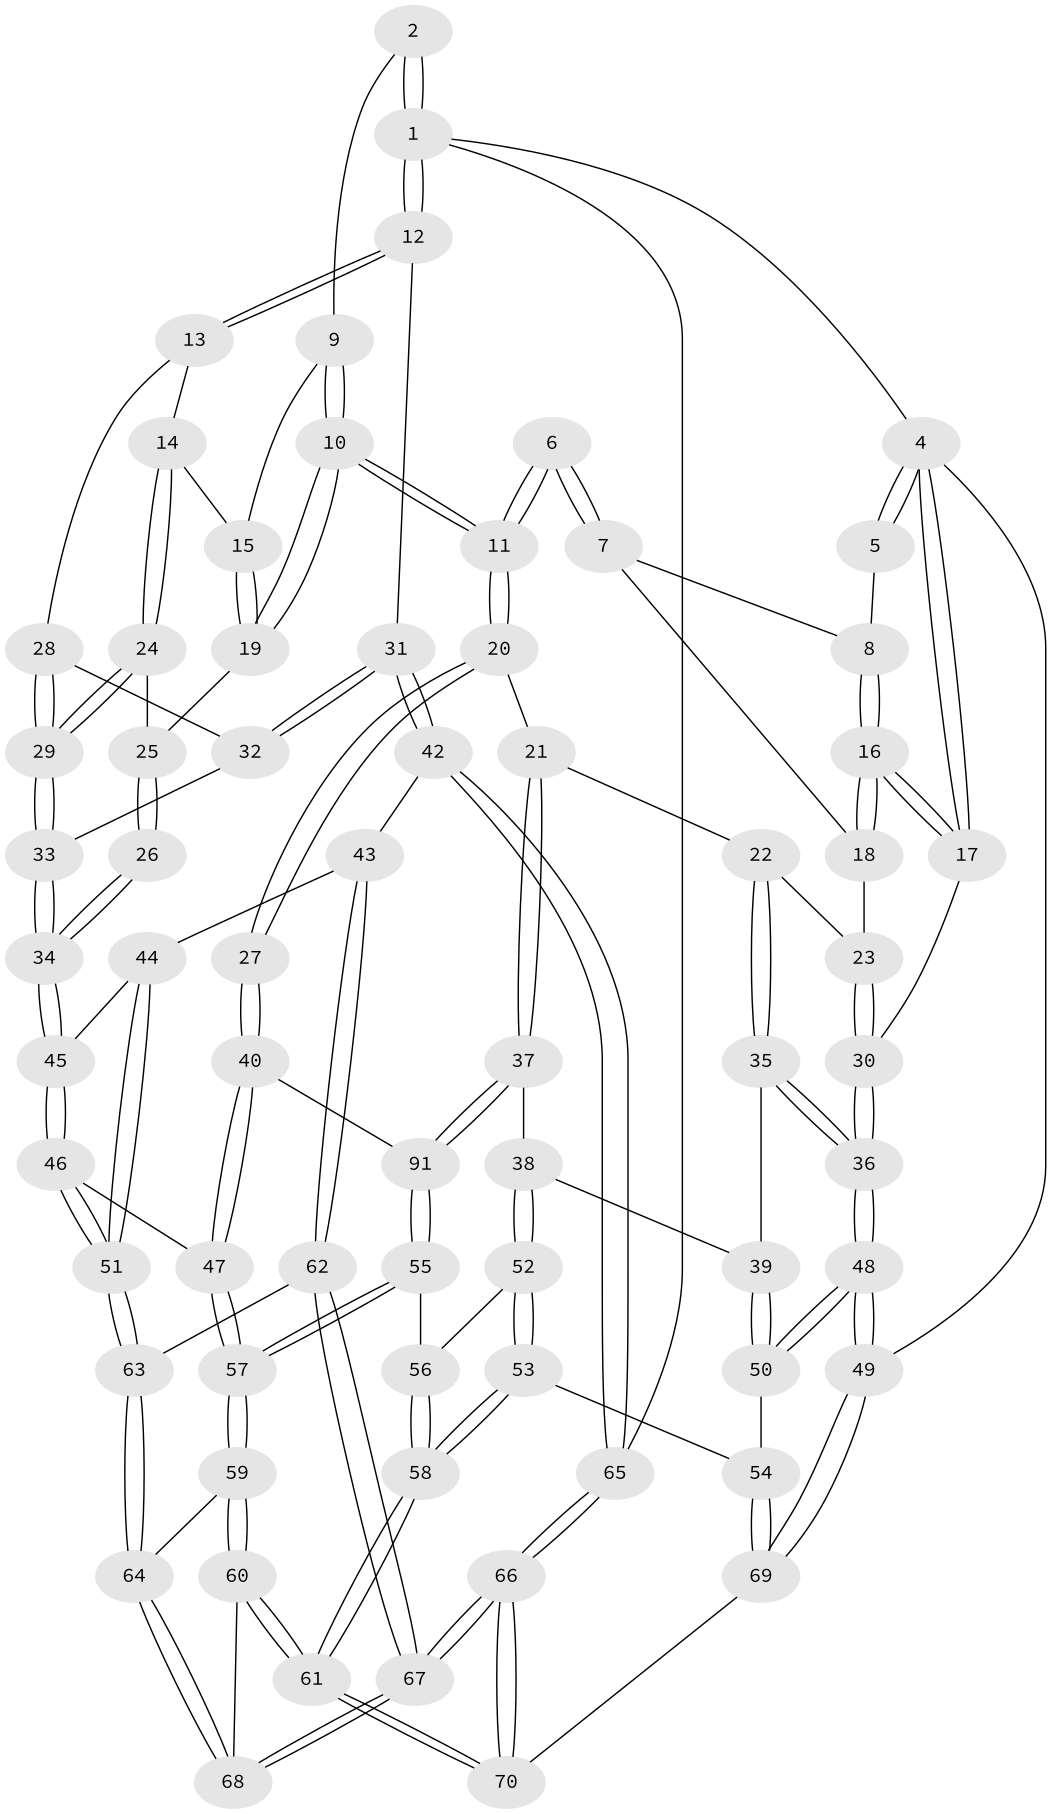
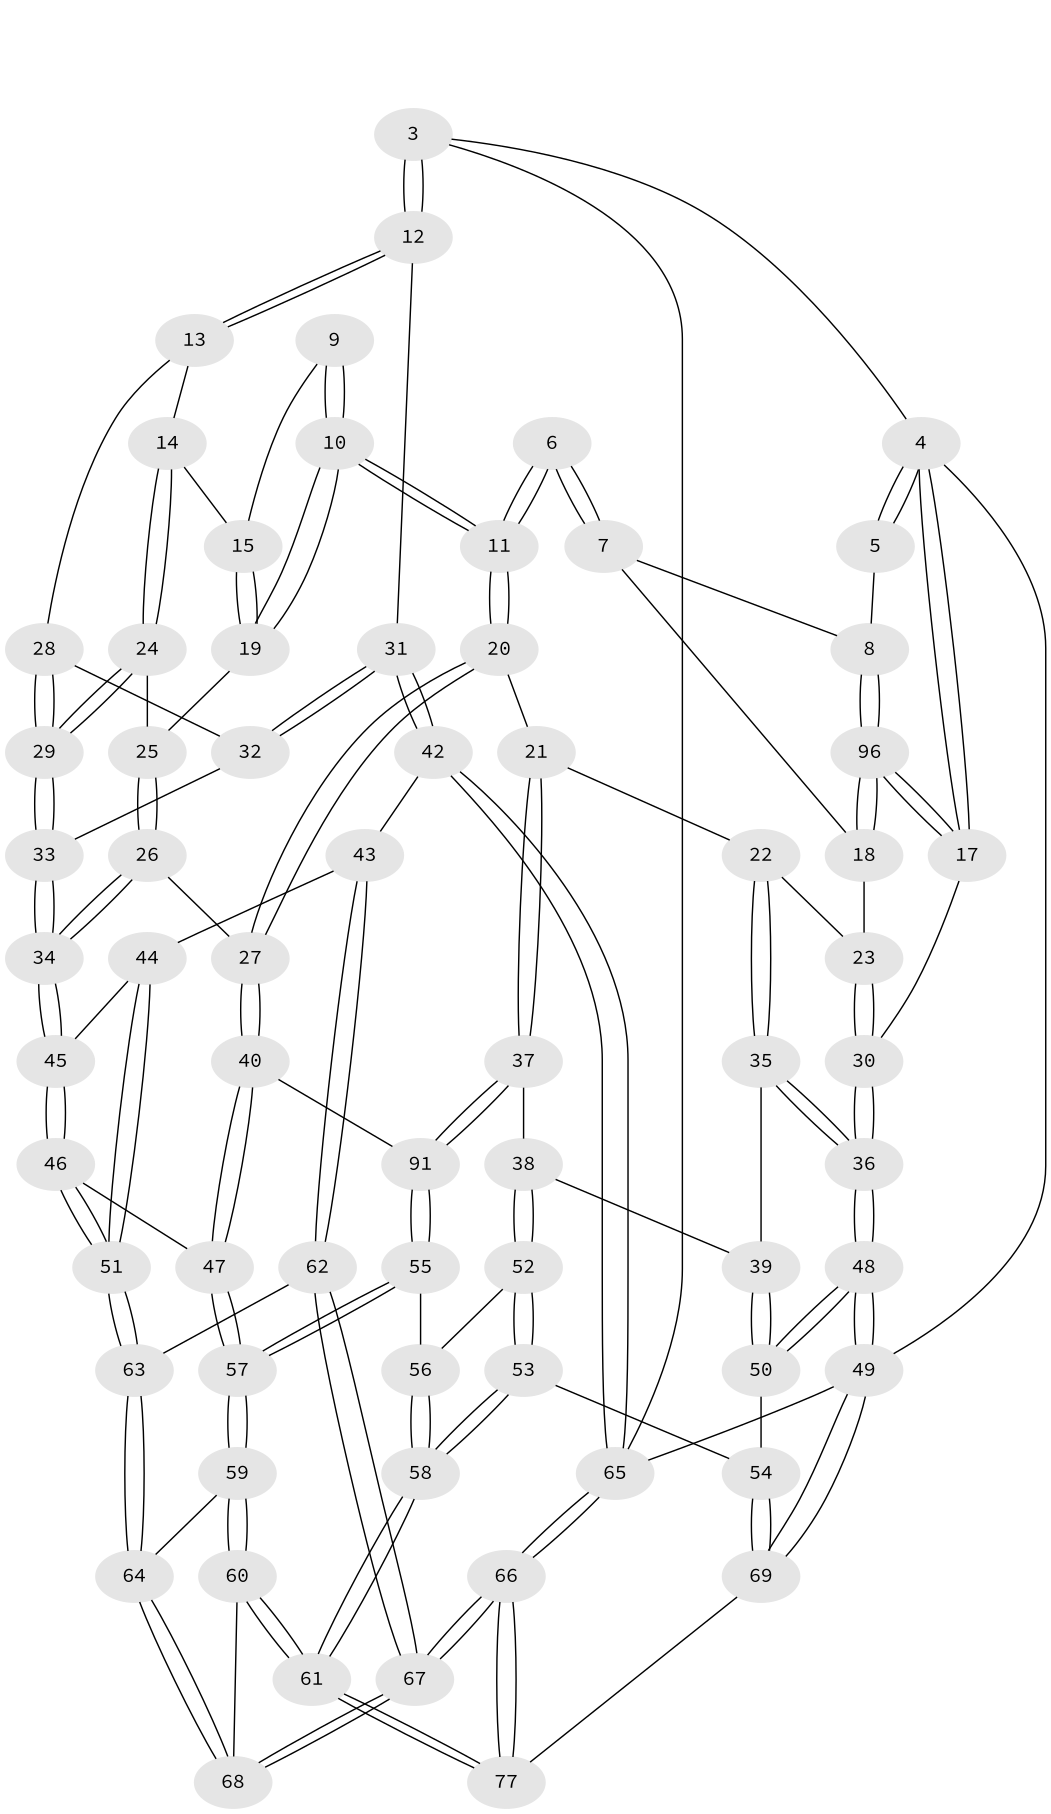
(413, 31) -> none
(413, 134) -> (413, 134)
(870, 752) -> (870, 752)
none -> (199, 907)
none -> (742, 1425)
(506, 1782) -> (506, 1782)
